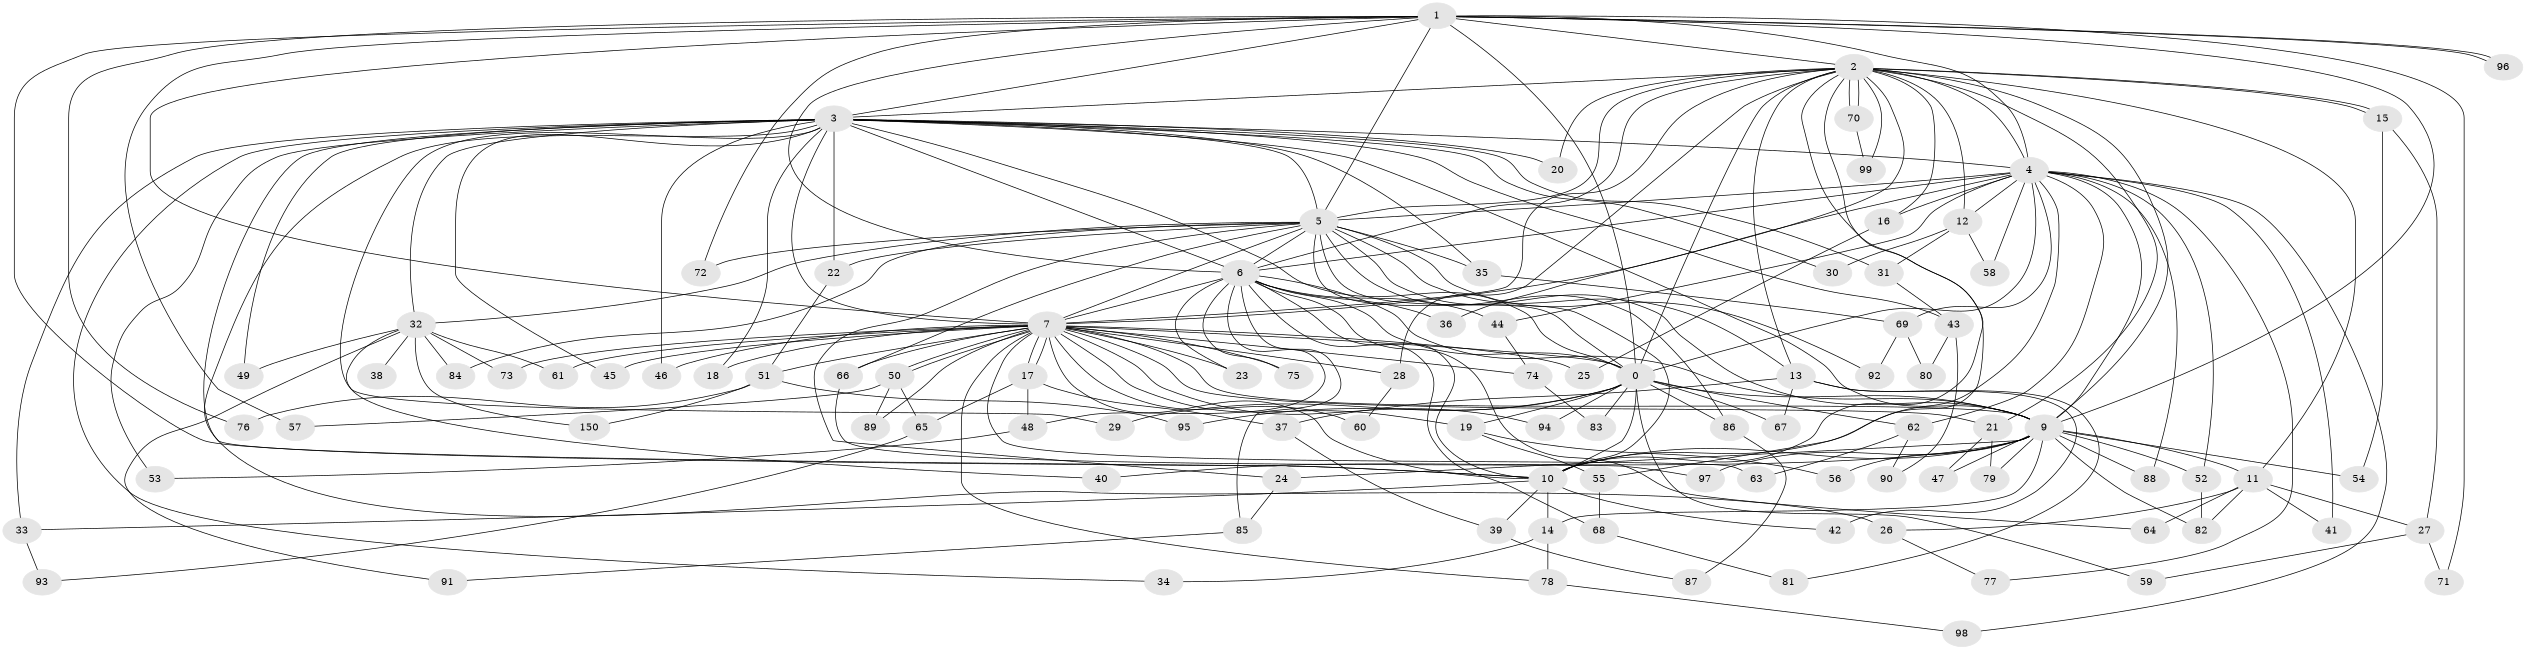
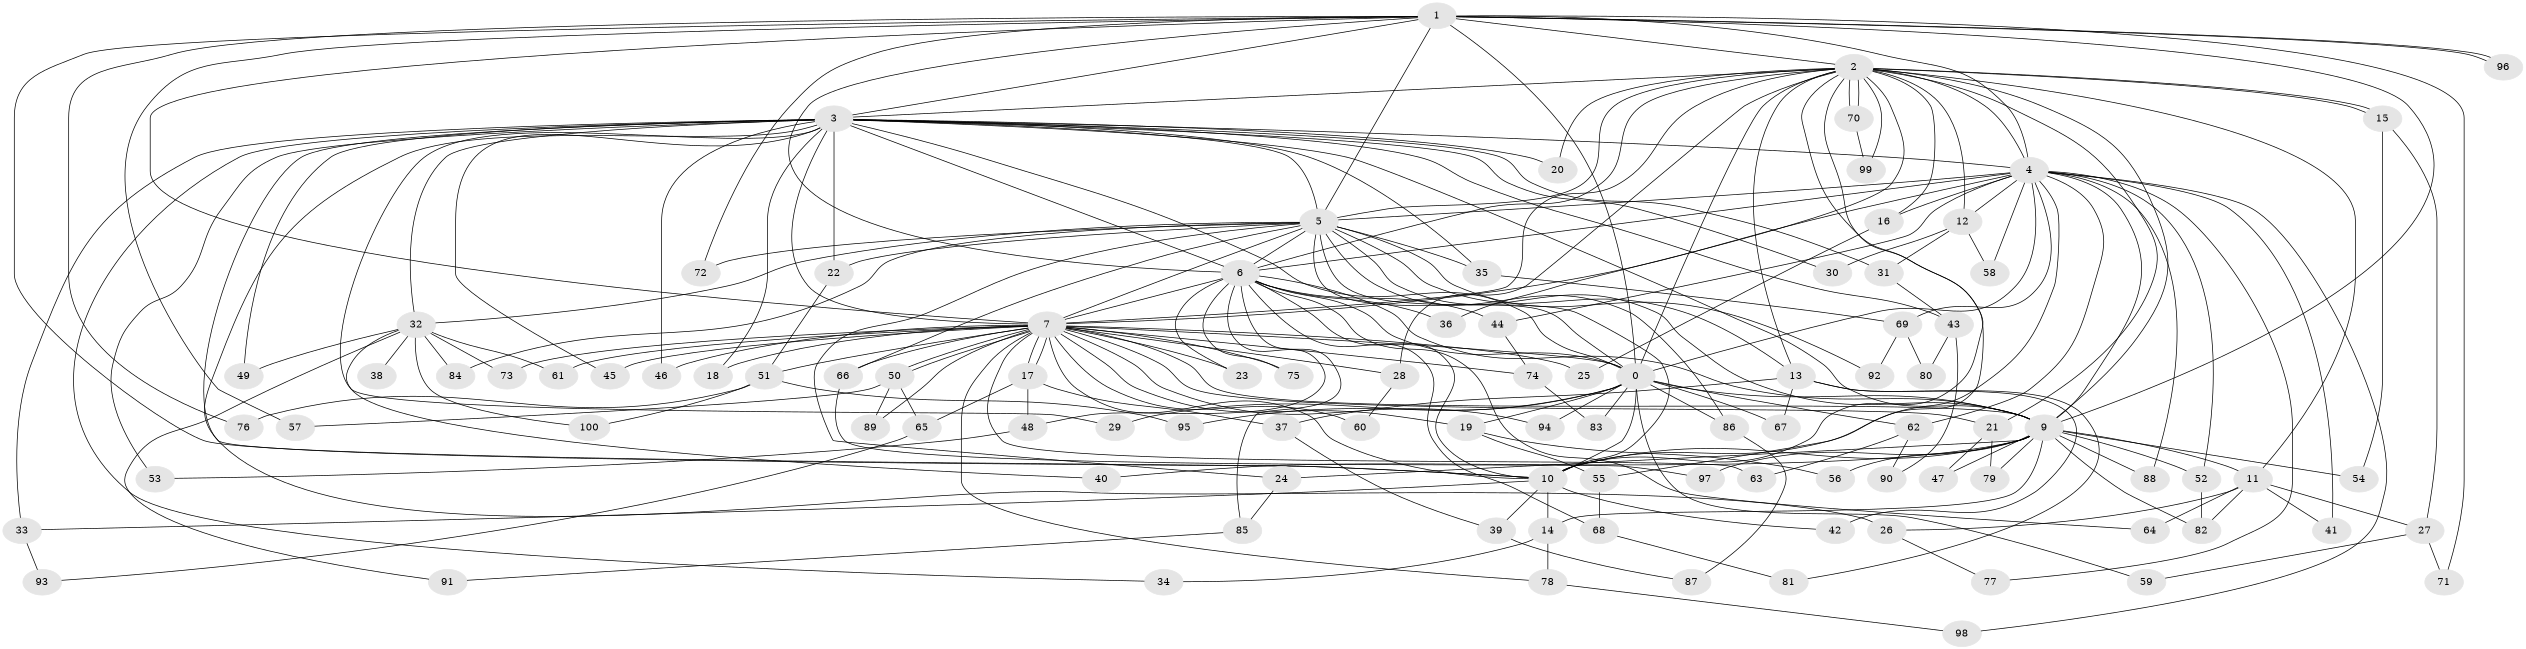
(589, 428) -> (589, 428)
